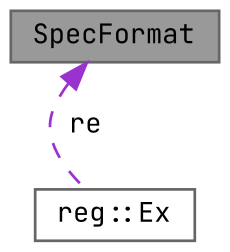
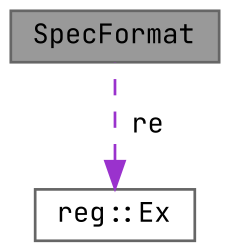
(52, 139) -> (115, 111)
